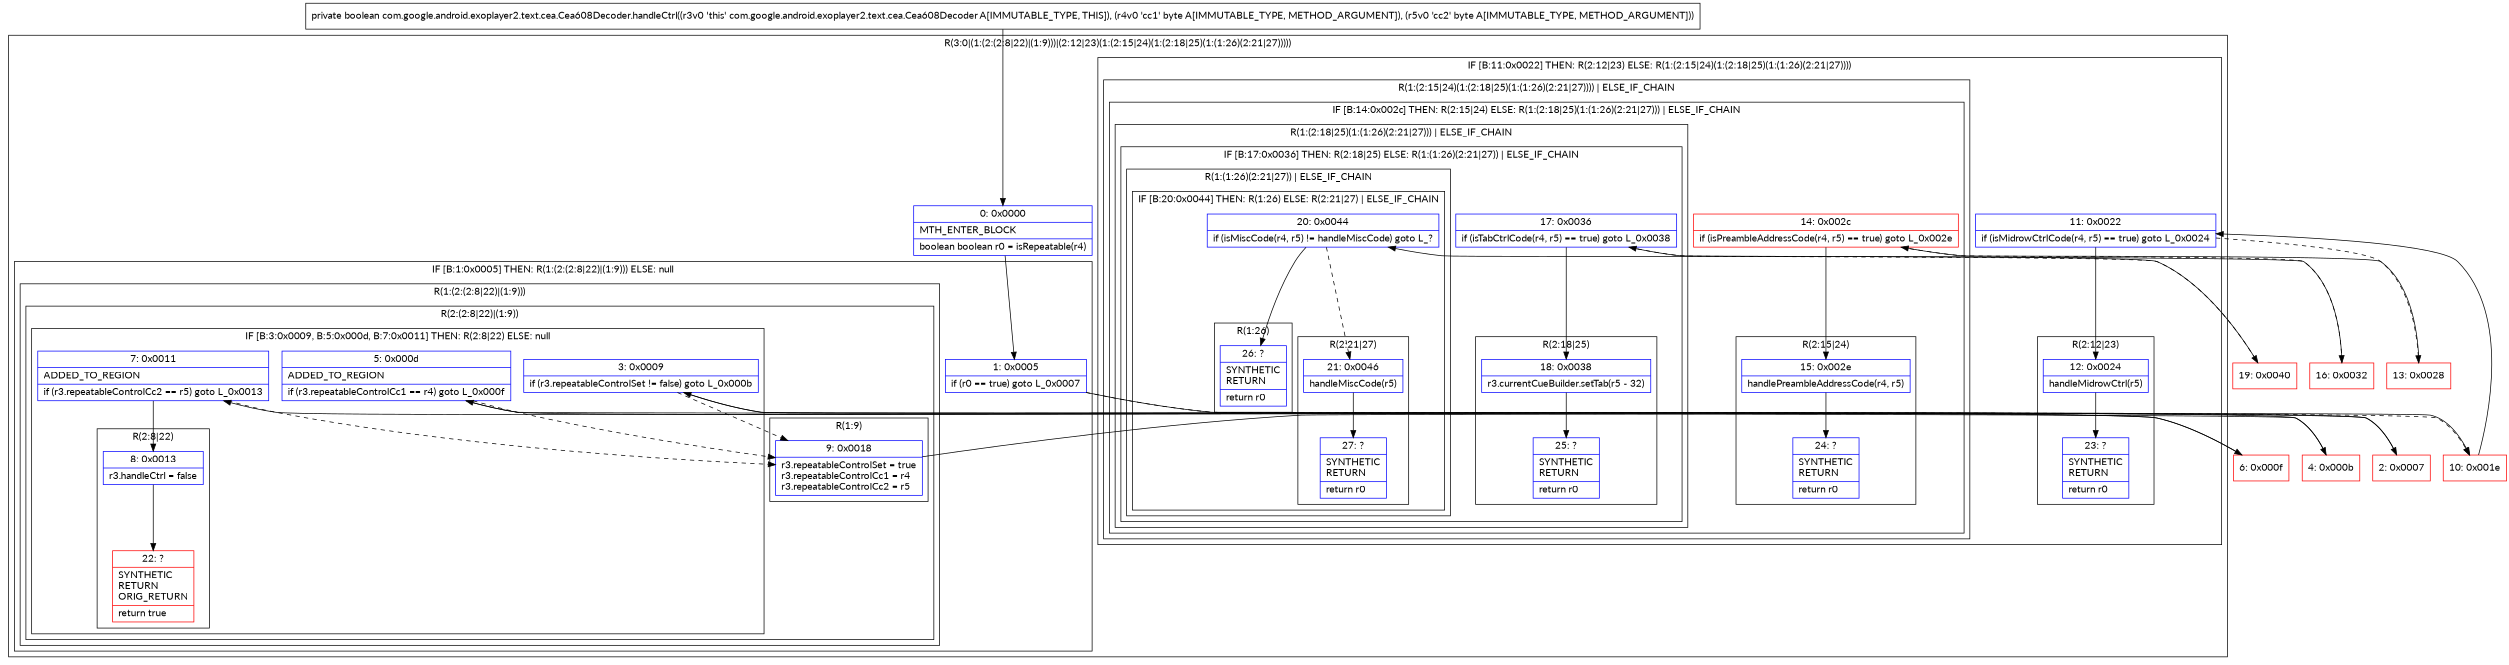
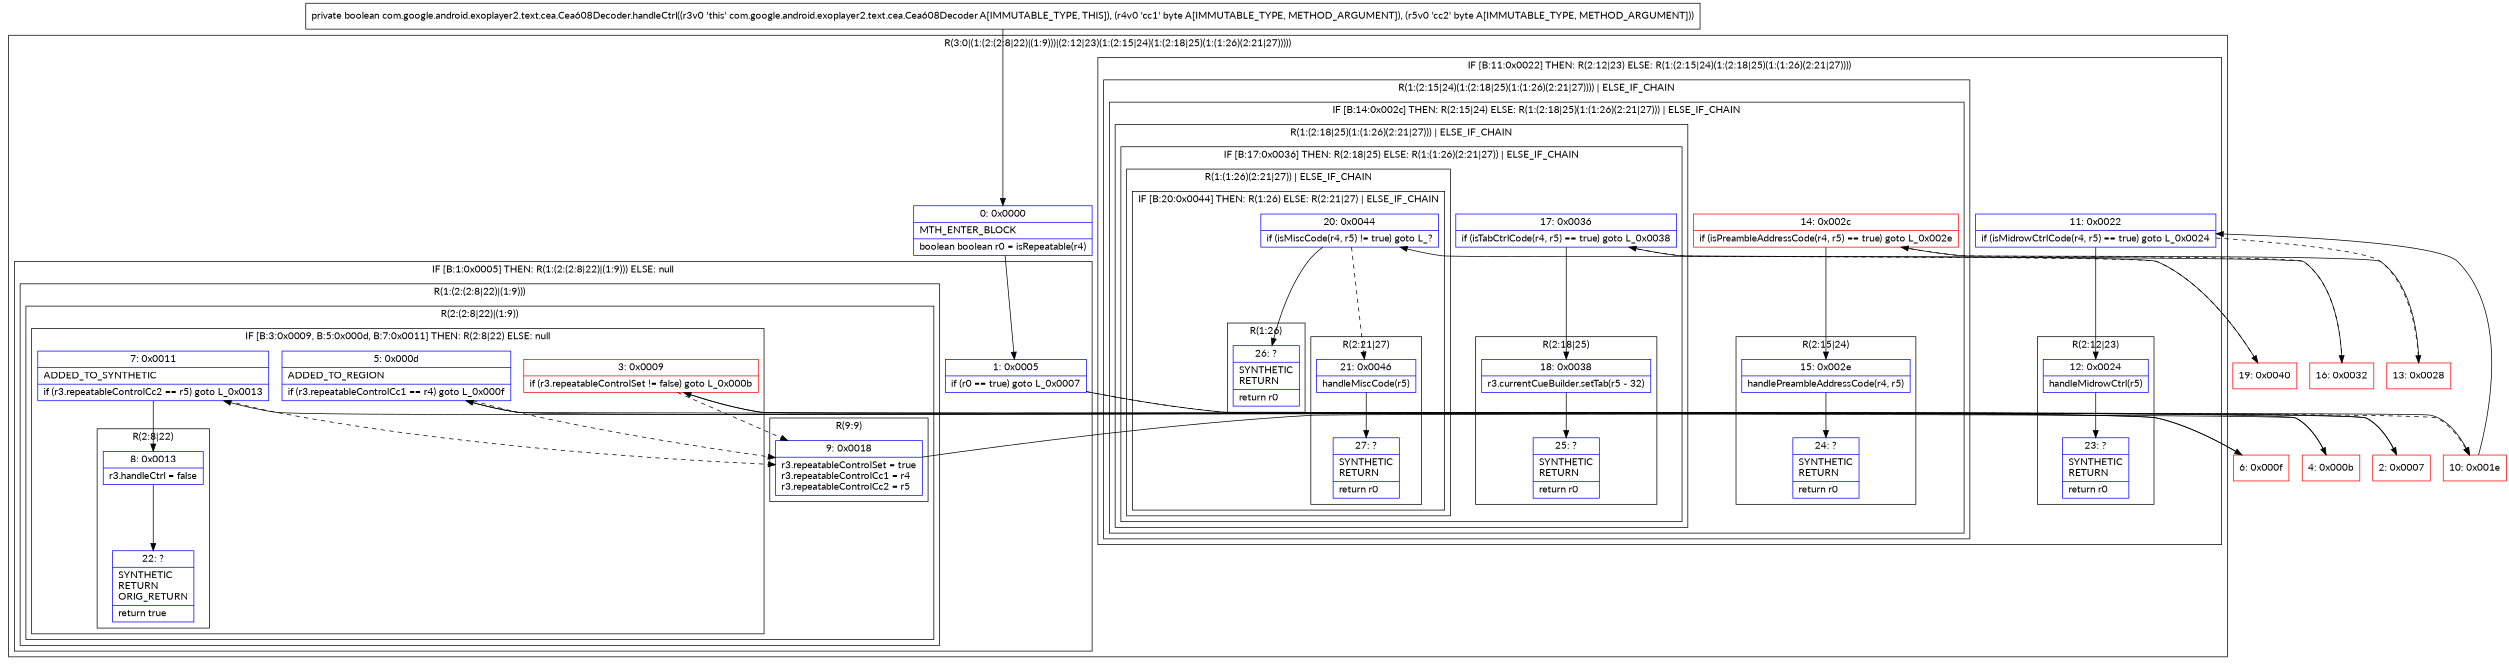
(1323, 238) -> (1350, 238)
(92, 376) -> (100, 376)
(641, 376) -> (641, 376)
(849, 426) -> (849, 426)
(153, 586) -> (153, 586)
